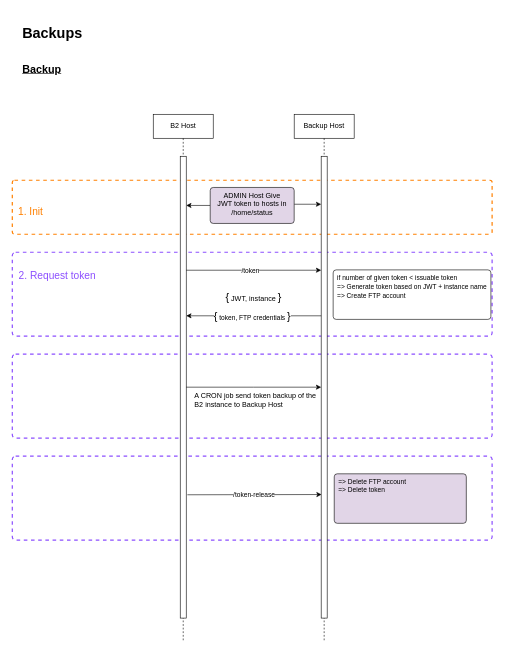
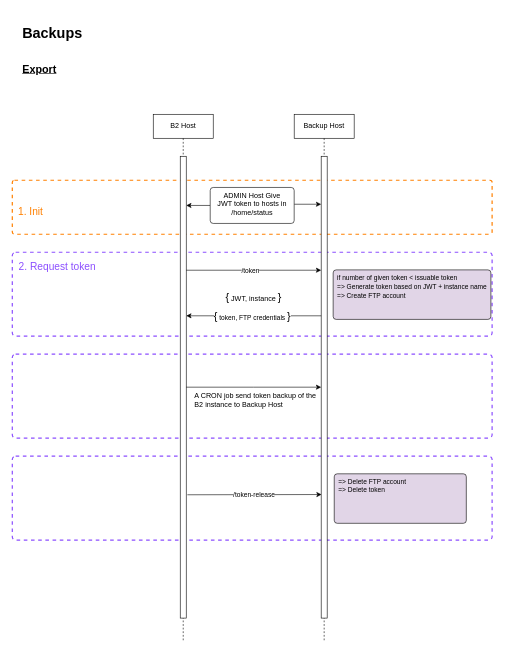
(35, 69) -> (35, 69)
(252, 206) -> (252, 206)
(63, 277) -> (63, 268)
(412, 295) -> (412, 295)
